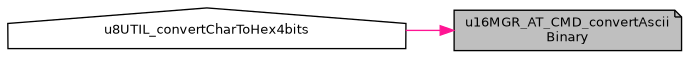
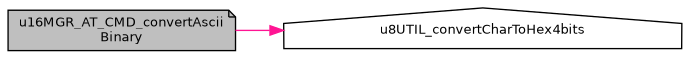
(423, 30) -> (253, 30)
